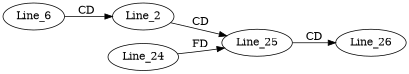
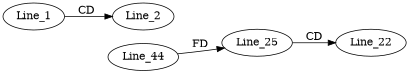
(34, 16) -> (34, 16)
(195, 28) -> none
(371, 43) -> (371, 43)
(143, 57) -> (143, 57)
